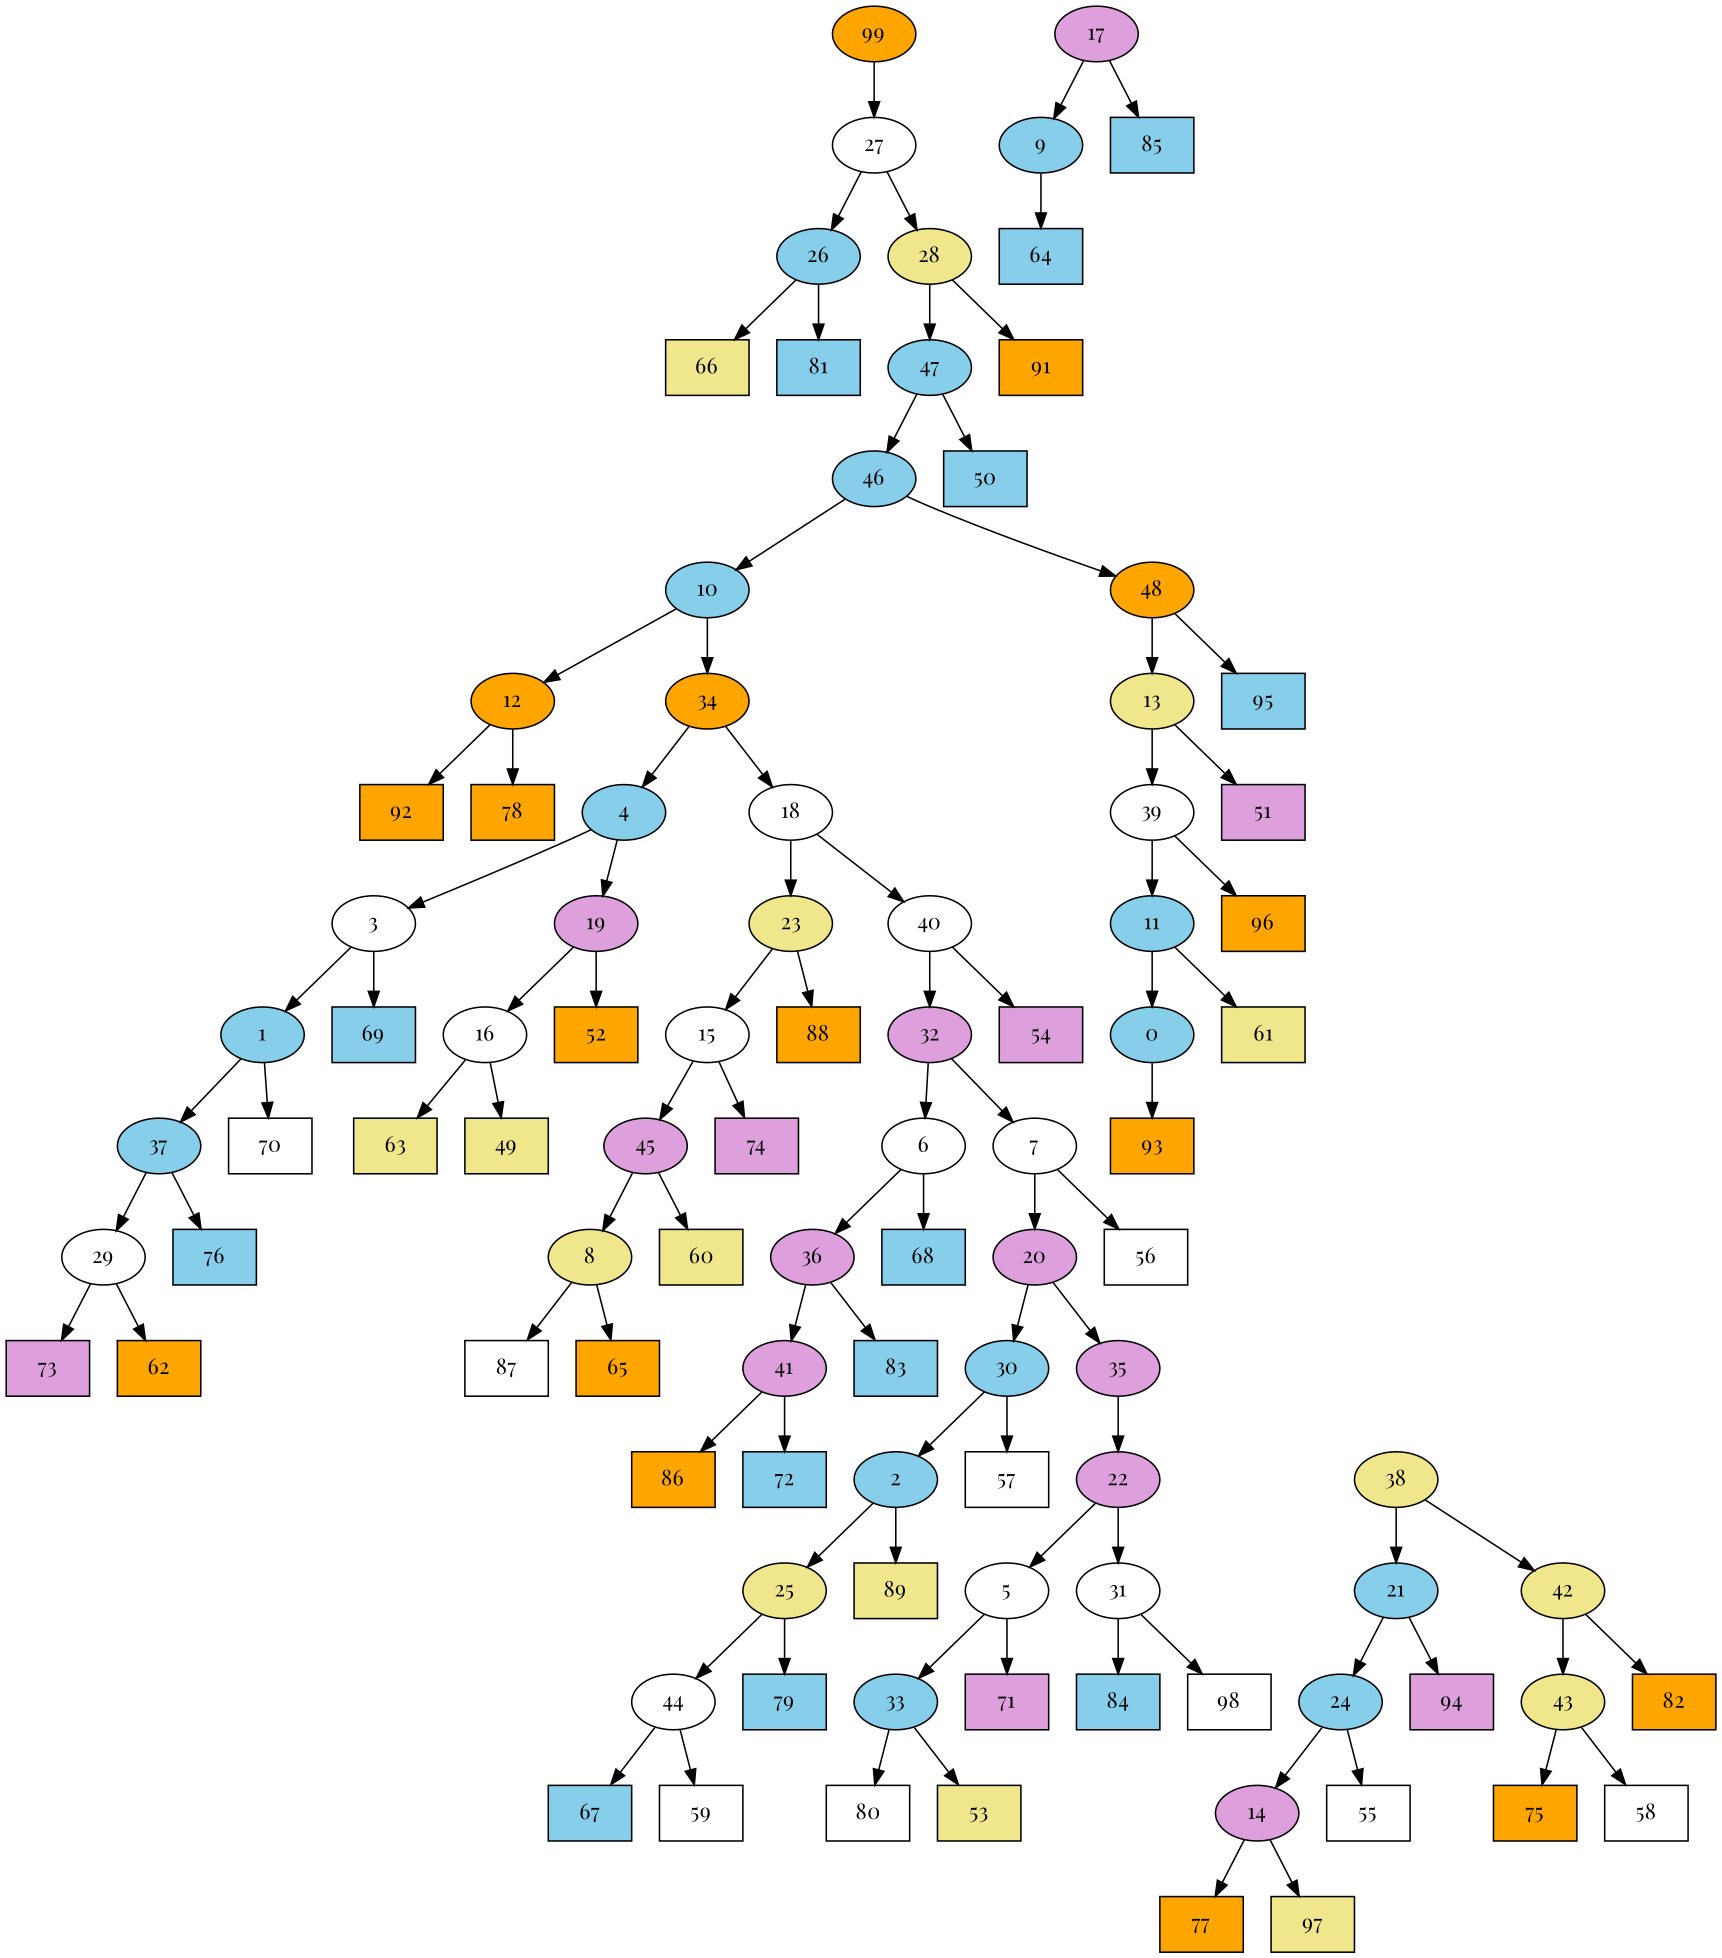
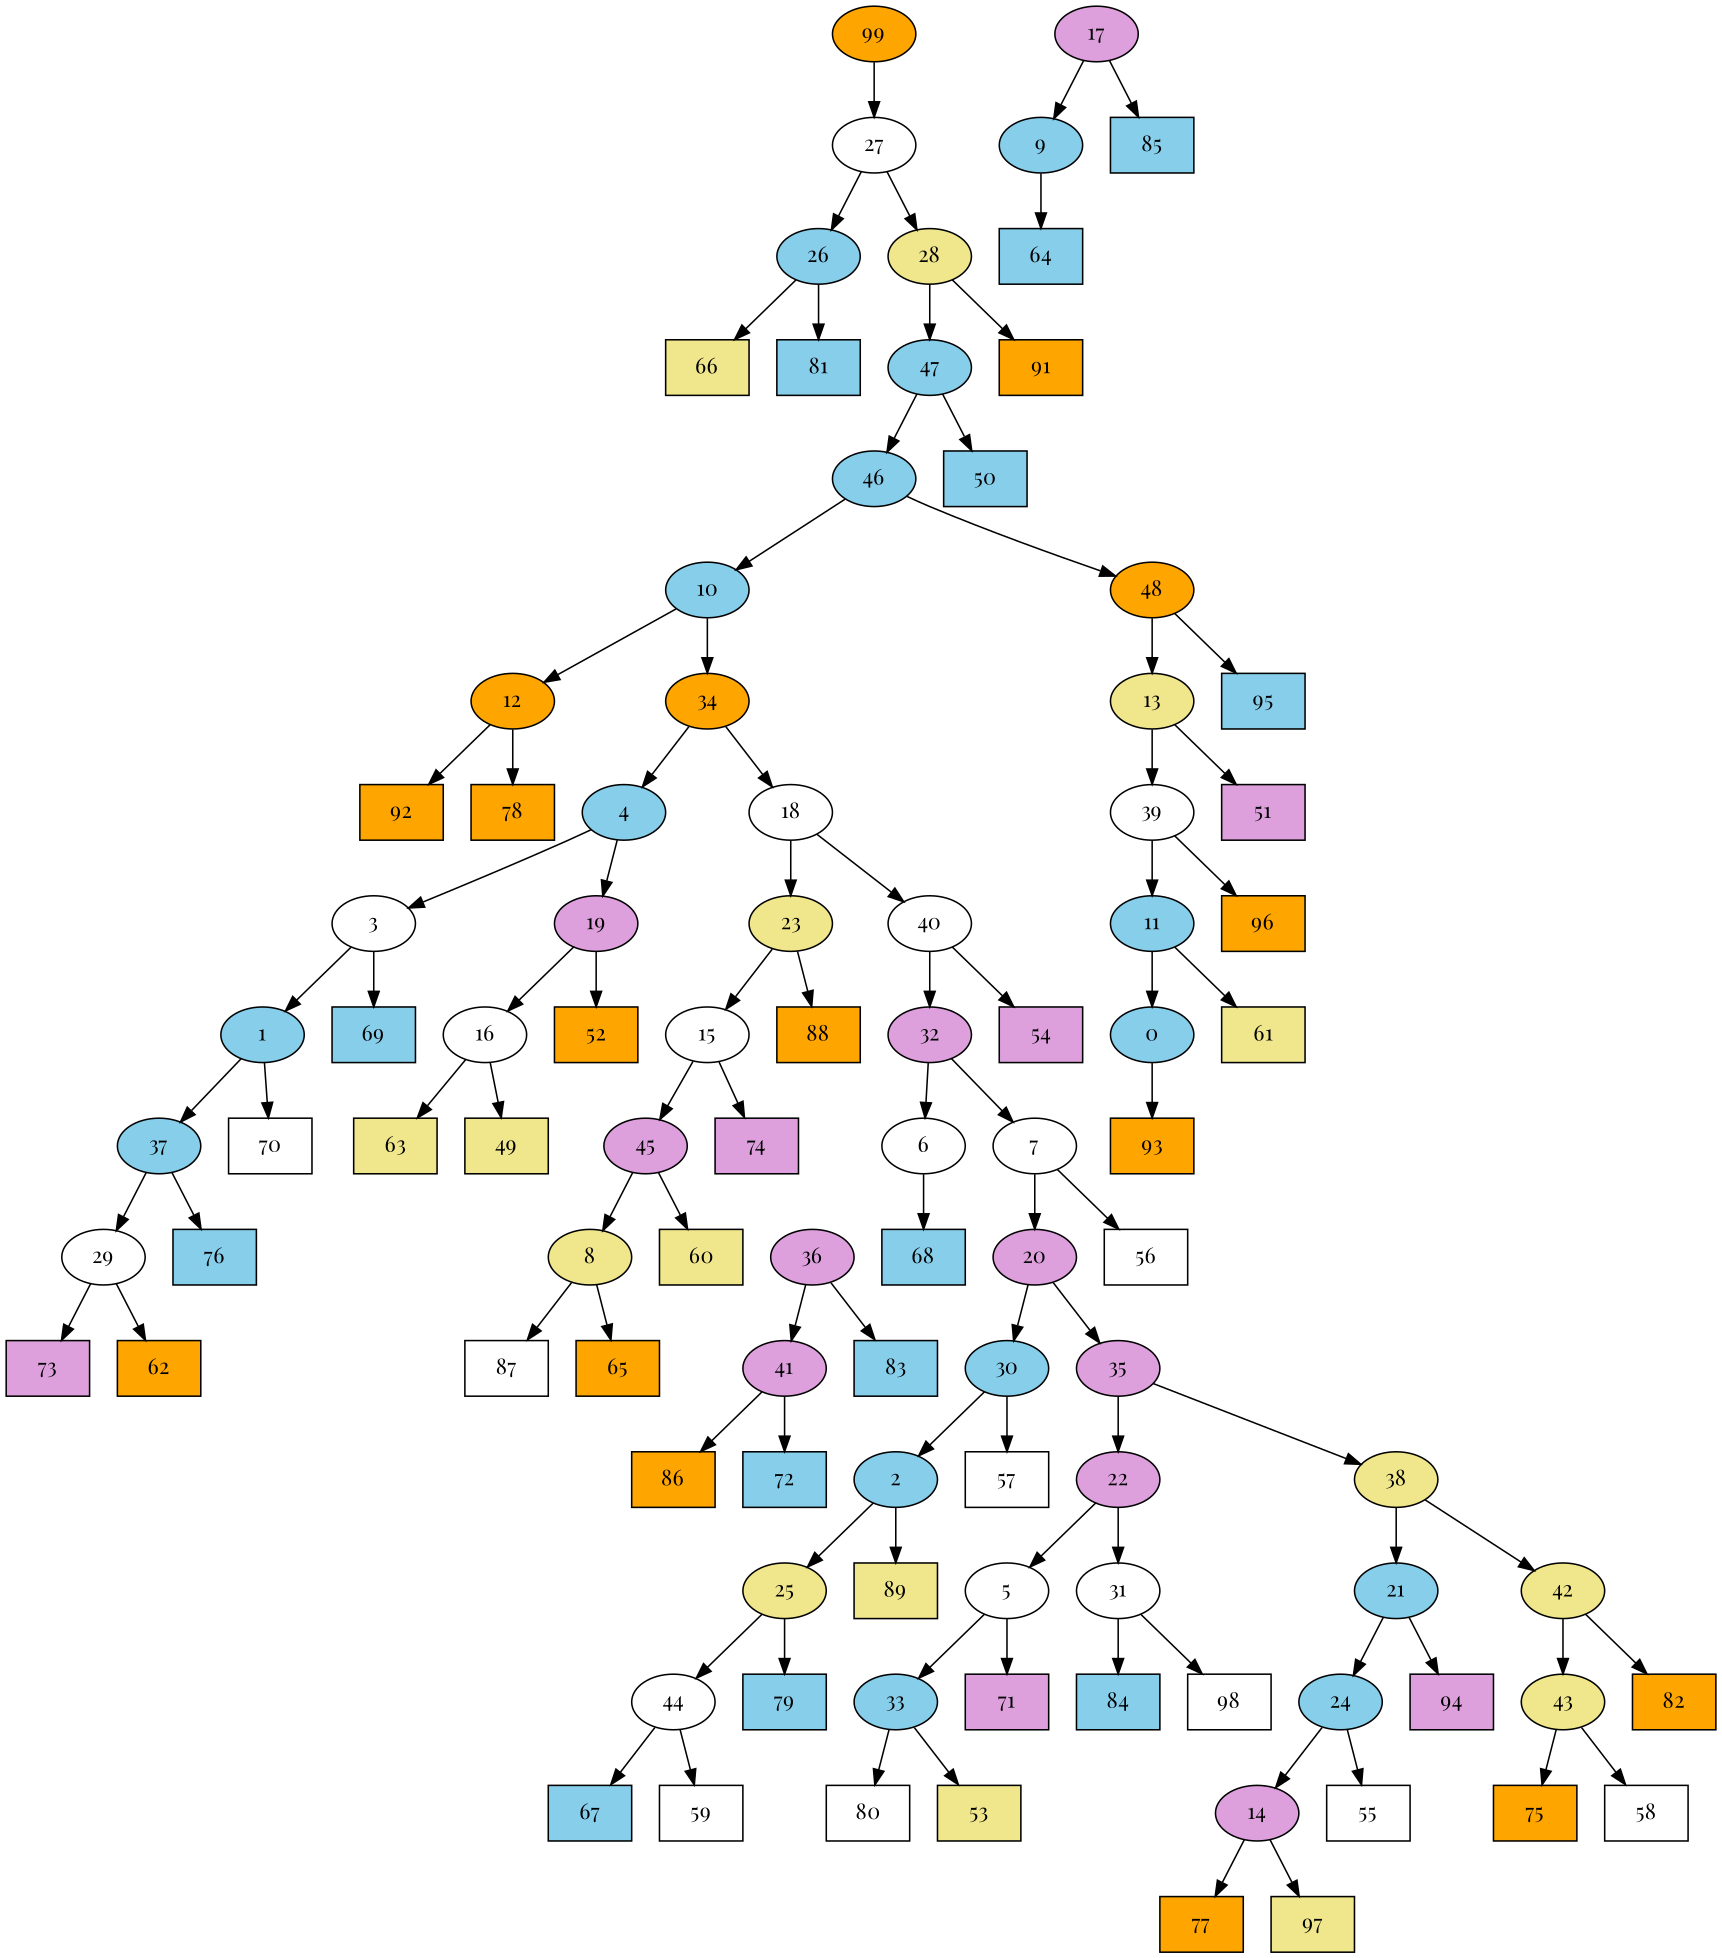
(874, 1196) -> none
none -> (1250, 1421)
